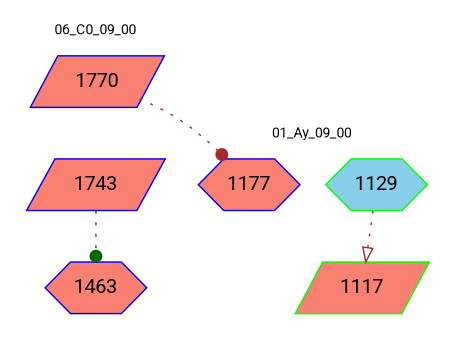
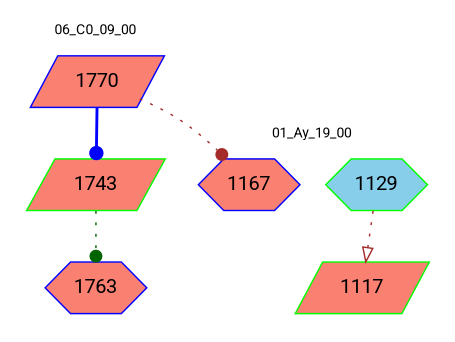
none -> (97, 128)
(312, 134) -> (312, 134)
(96, 185) -> (96, 185)
(249, 185) -> (249, 185)
(96, 288) -> (96, 288)
